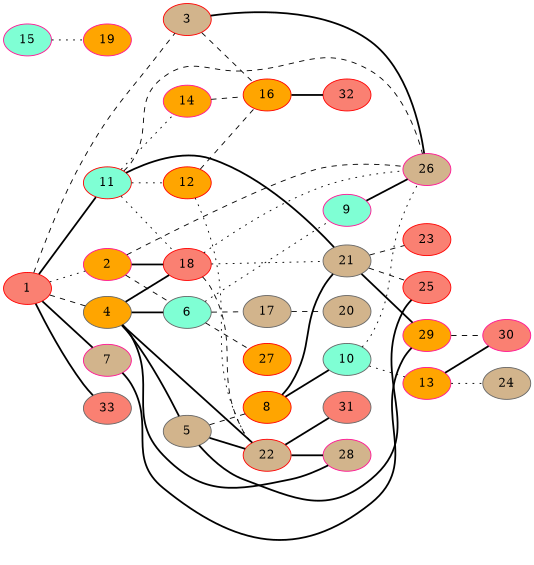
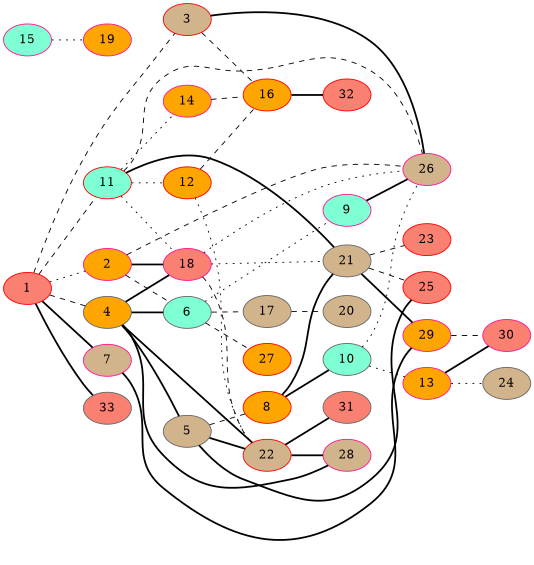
(67, 236) -> (67, 236)
(187, 264) -> (187, 264)
